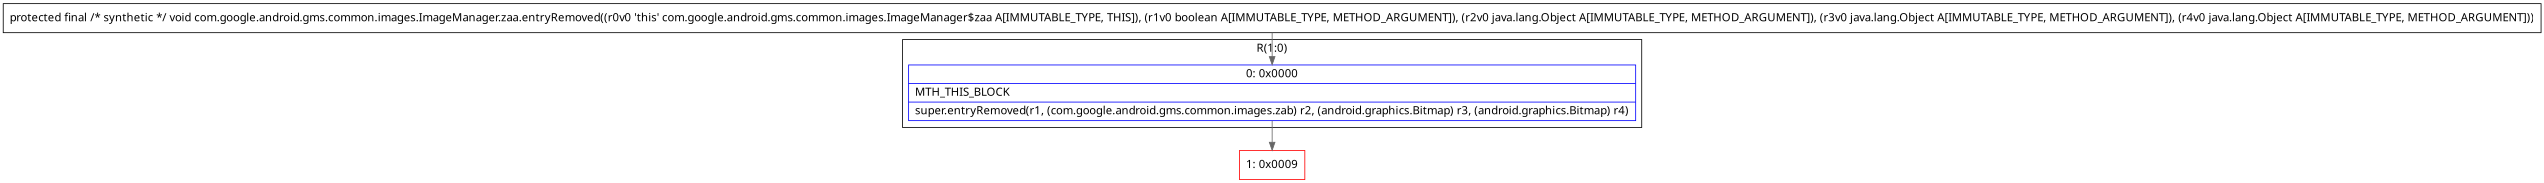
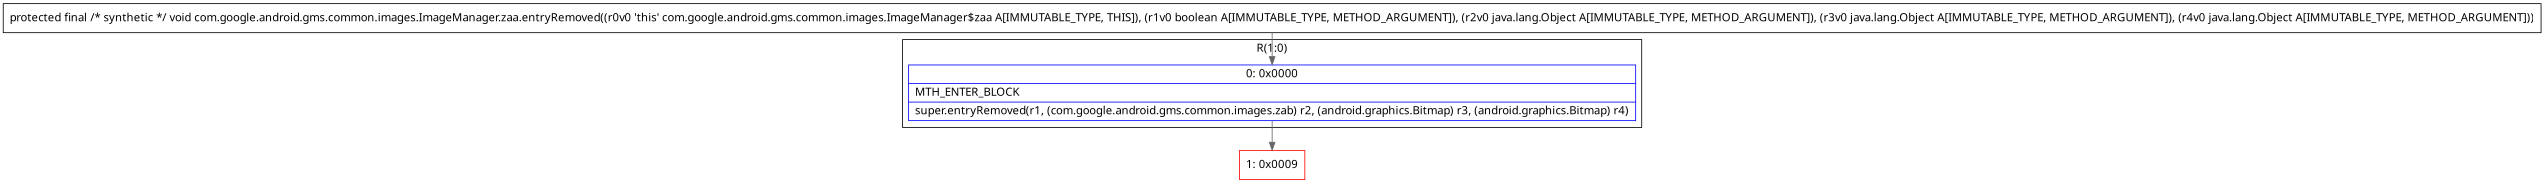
(963, 92) -> (968, 92)
